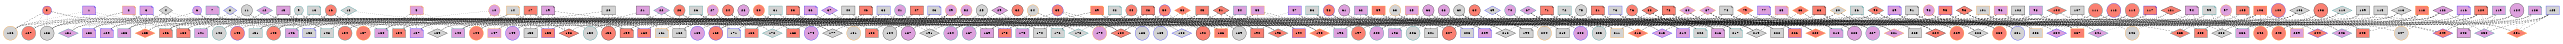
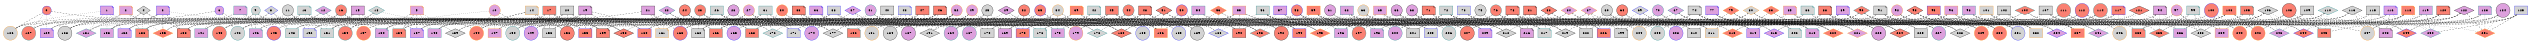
(649, 23) -> (652, 23)
